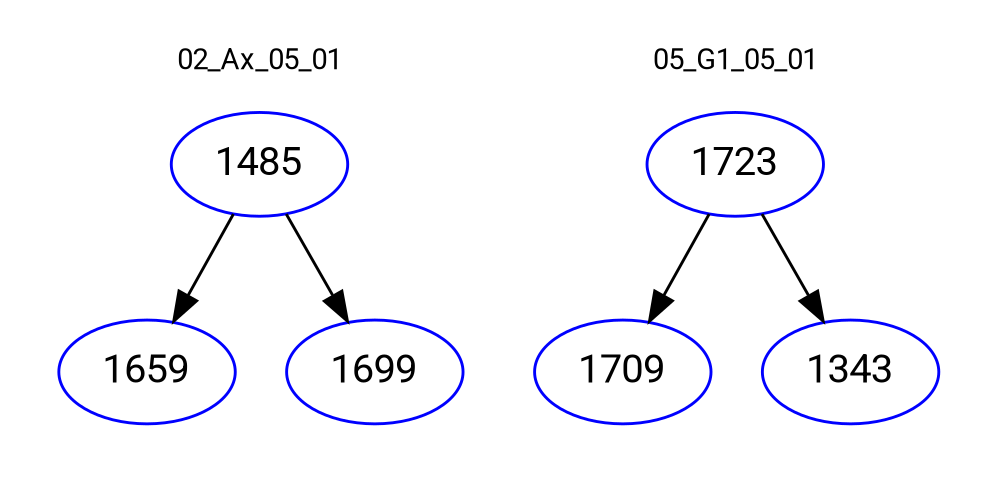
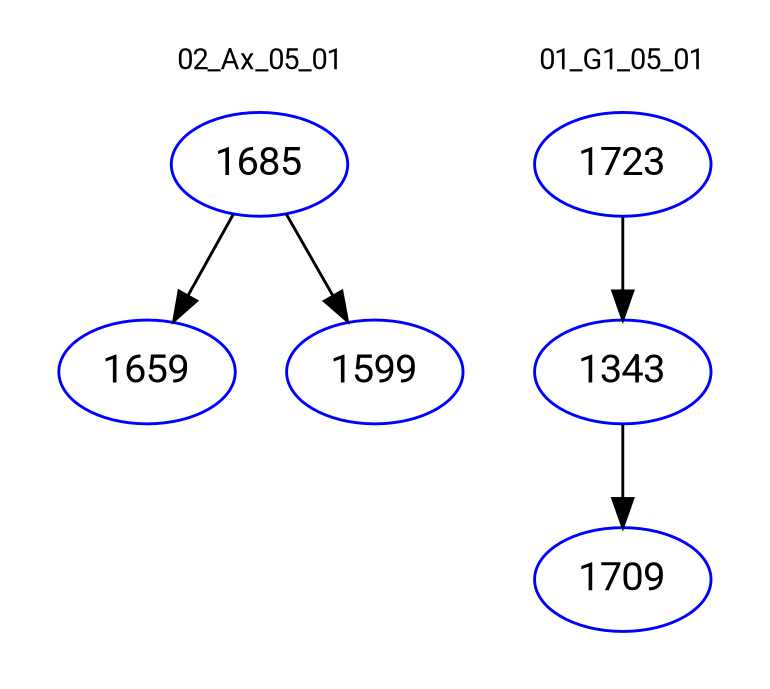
(737, 62) -> (623, 62)
(260, 164) -> (260, 164)
(687, 255) -> (623, 462)
(375, 372) -> (375, 372)
